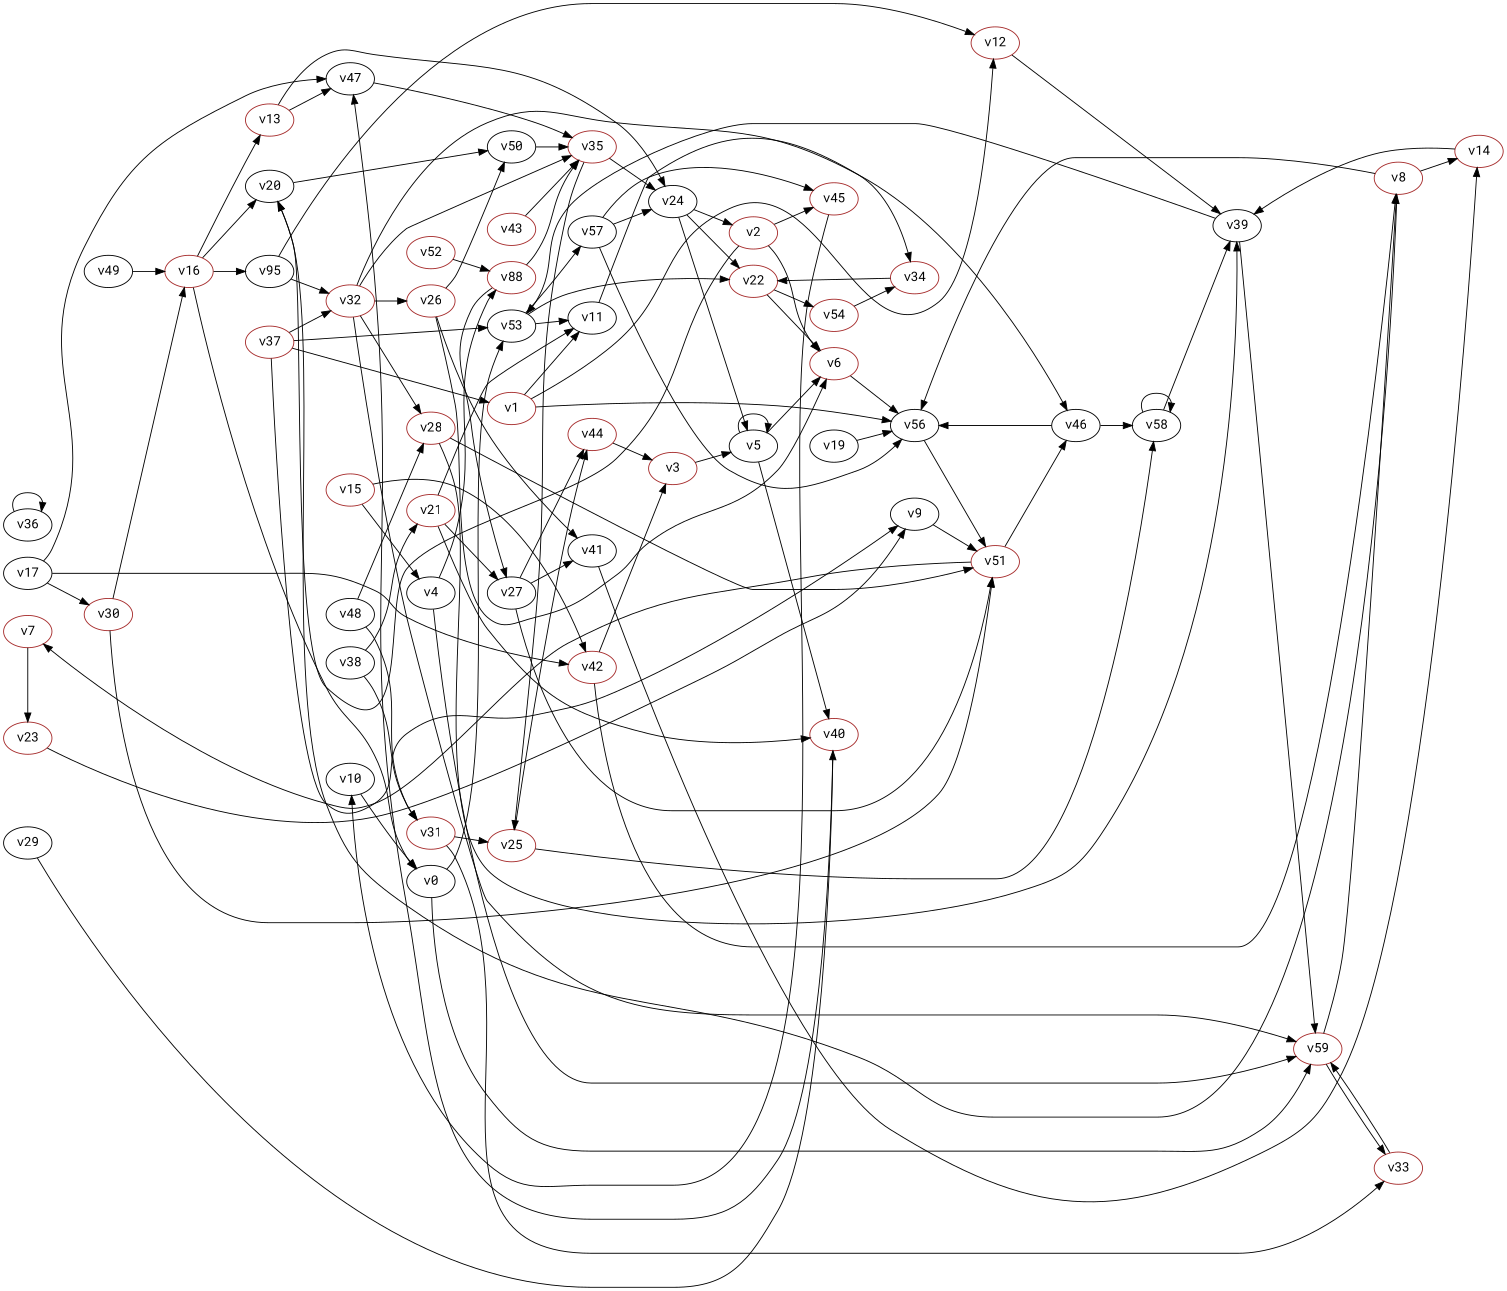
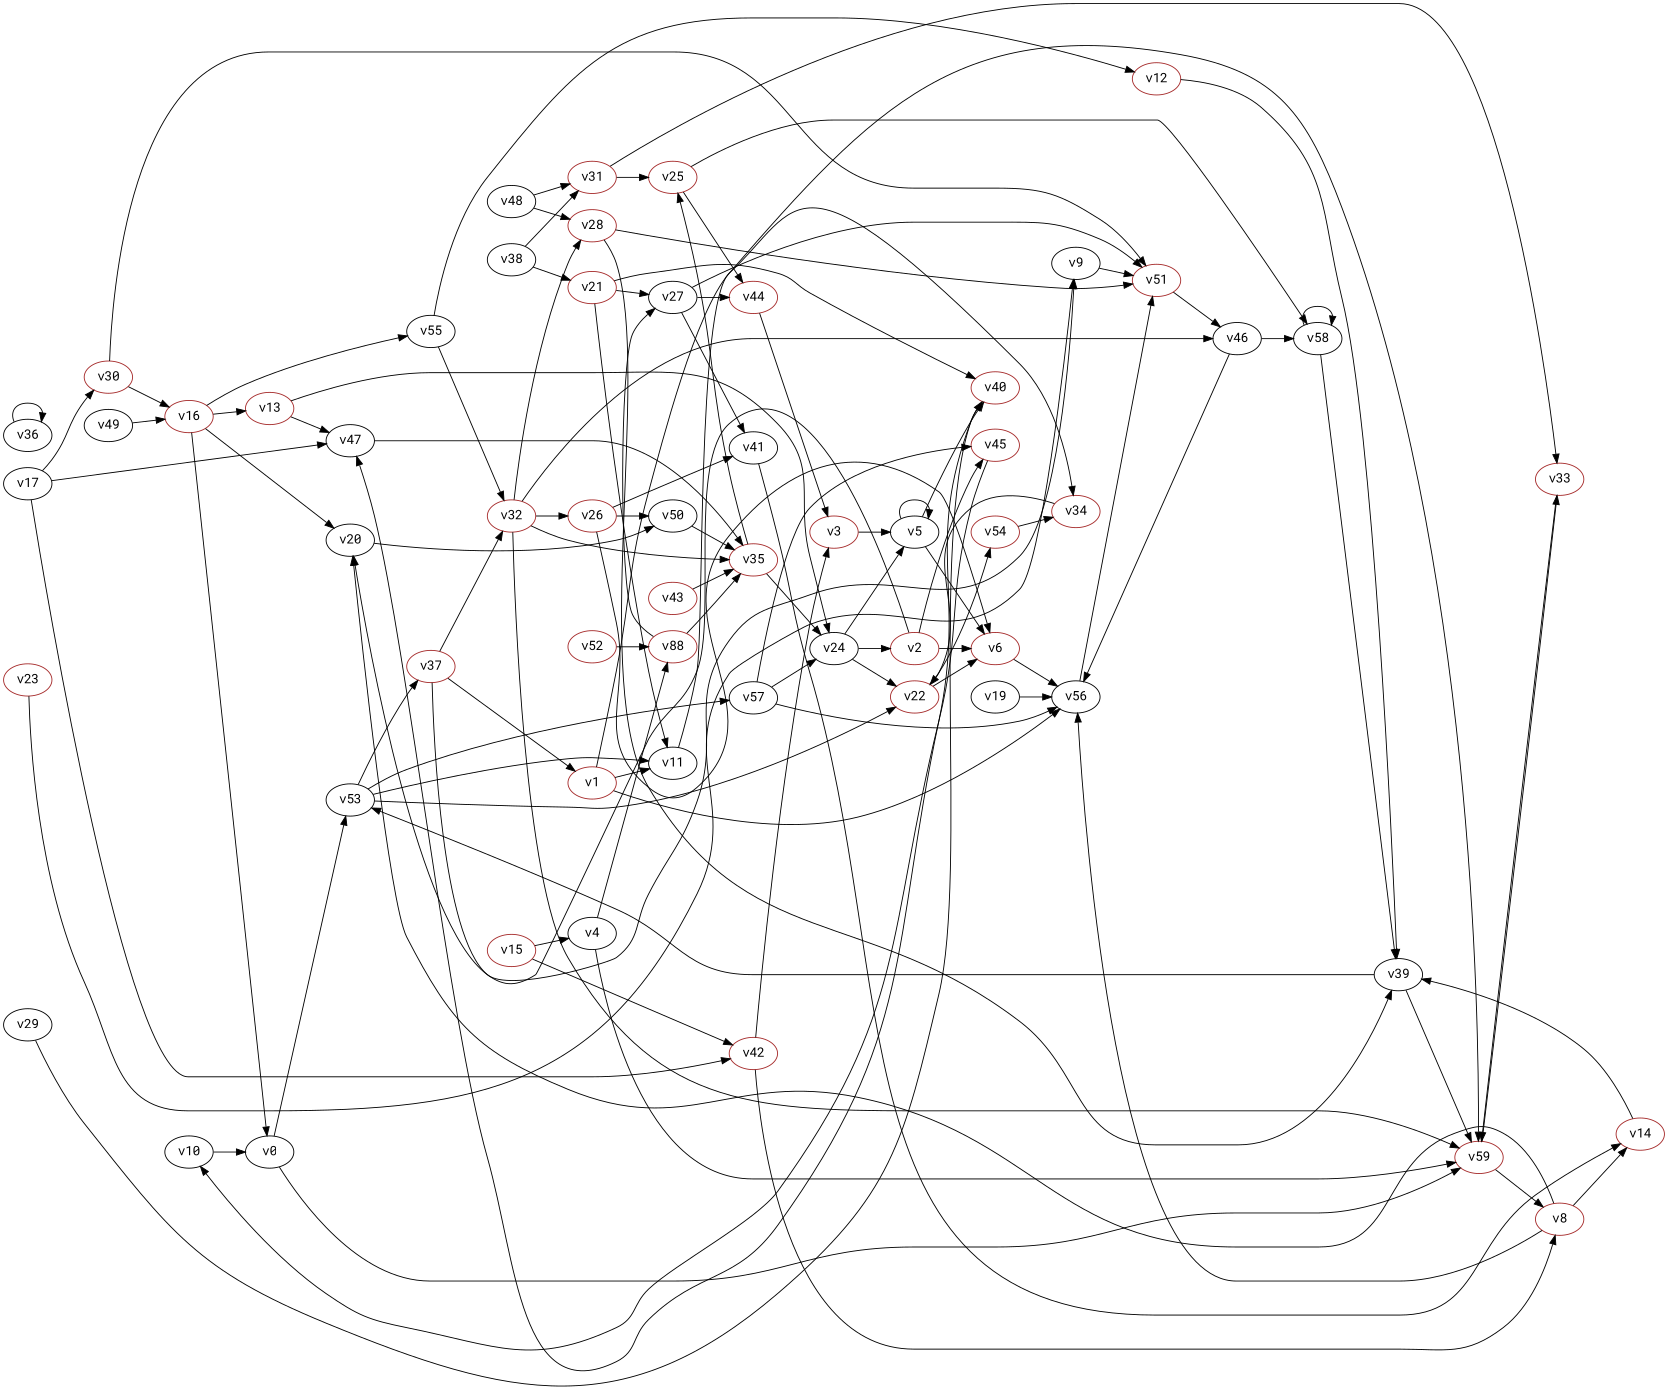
(810, 231) -> (1241, 73)
(270, 271) -> (431, 331)
(386, 334) -> (383, 735)
(28, 632) -> none
